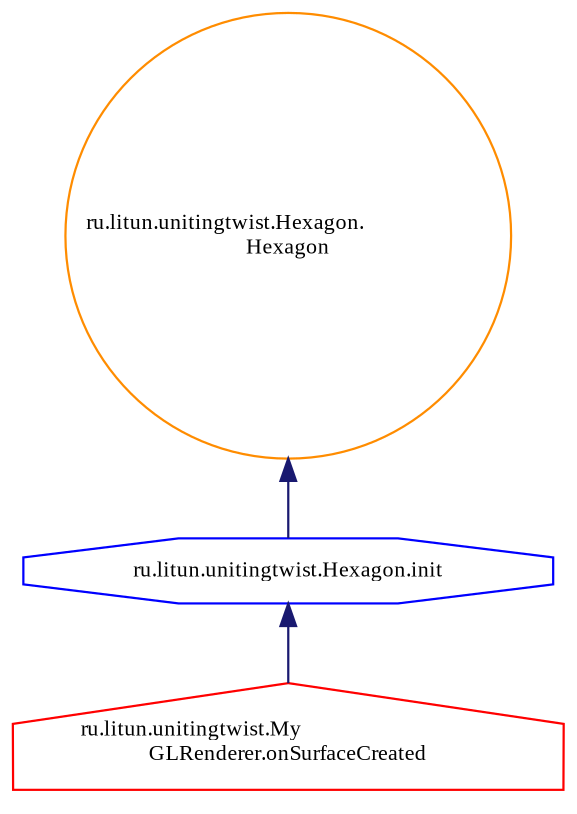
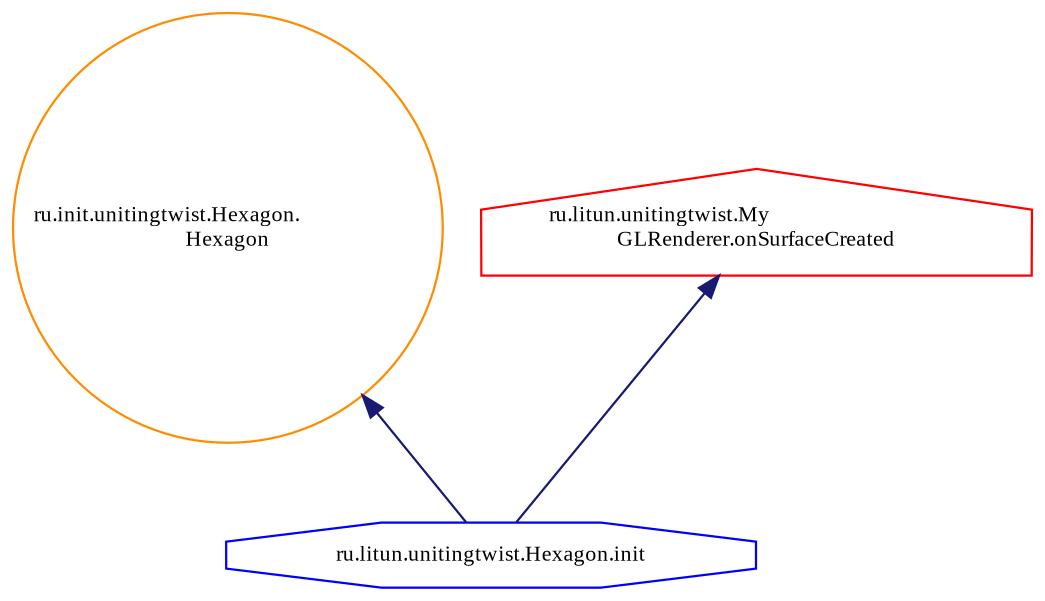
(288, 236) -> (228, 228)
(288, 655) -> (611, 408)
